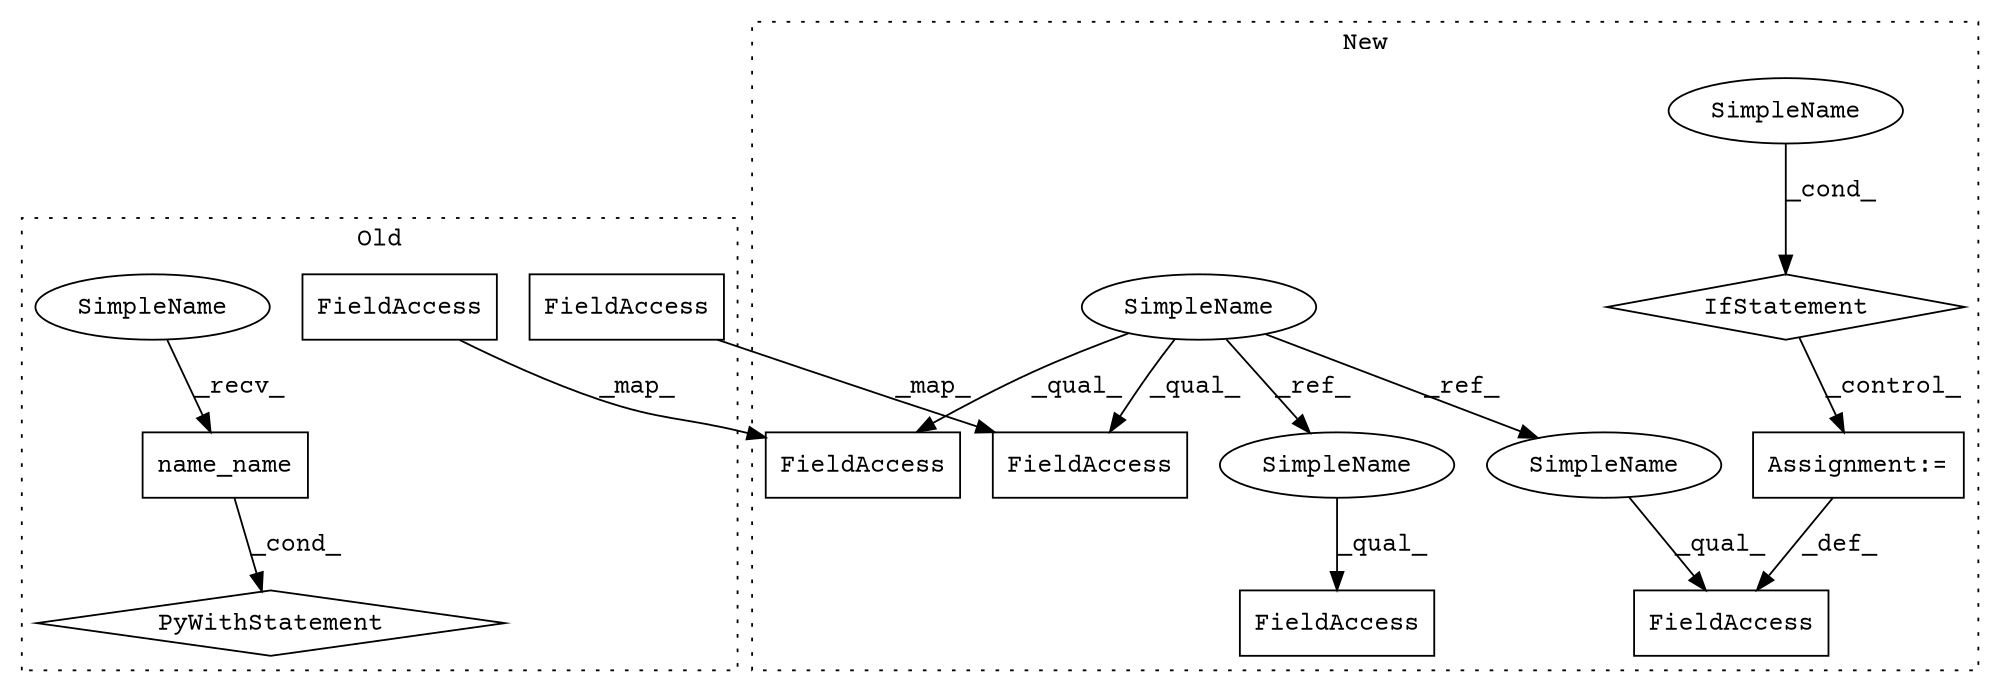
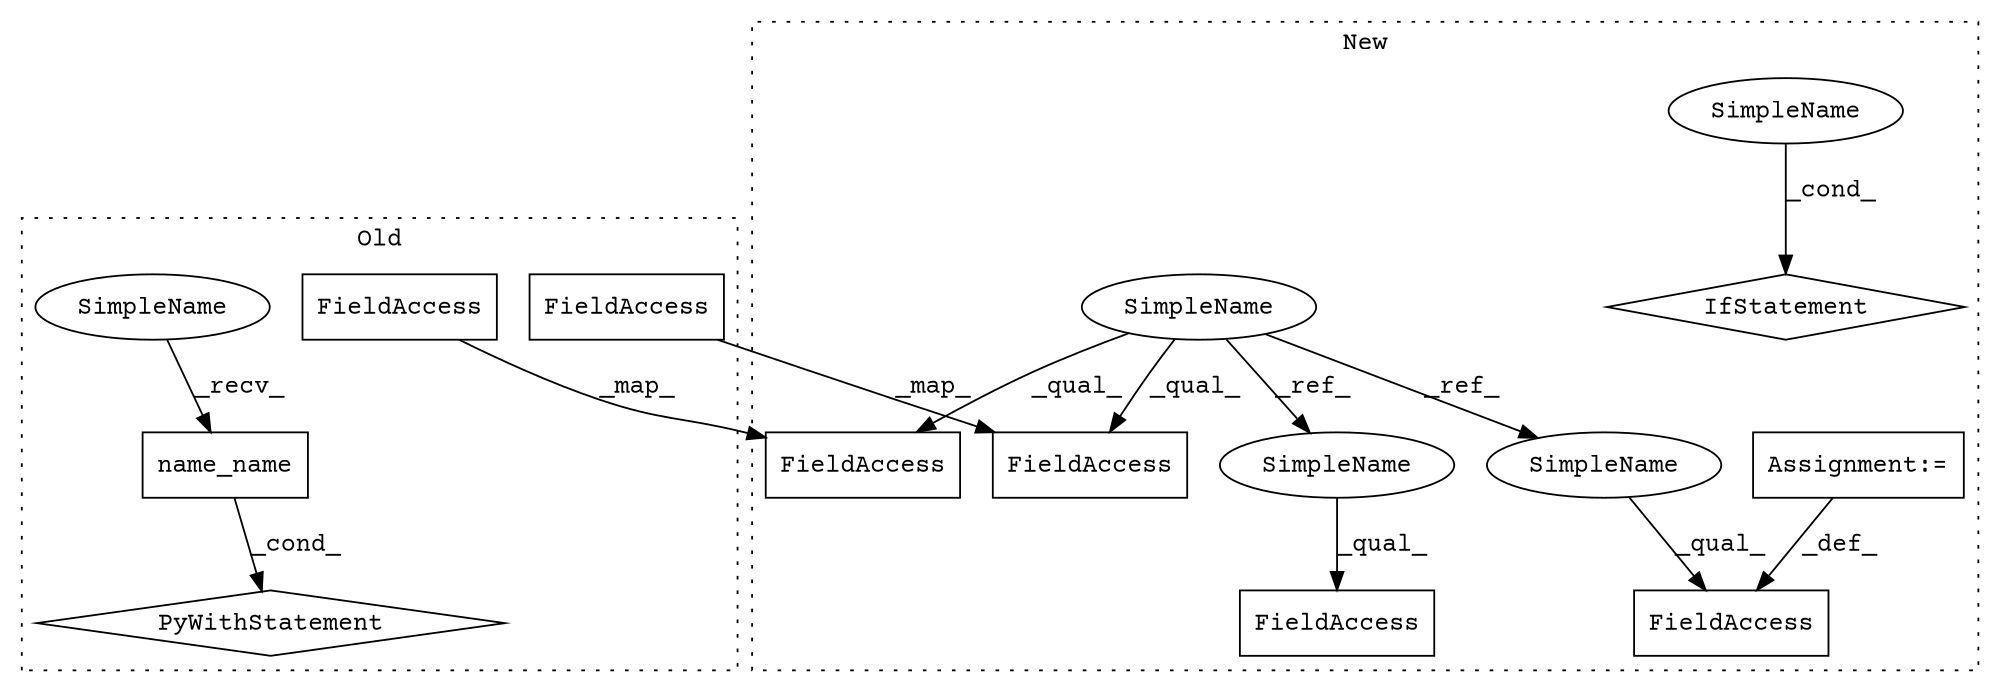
(1818, 377) -> none
